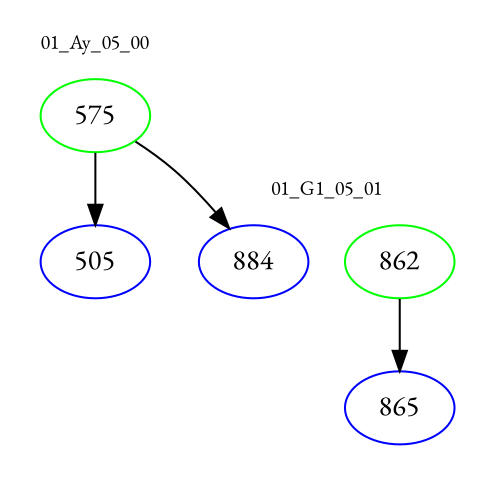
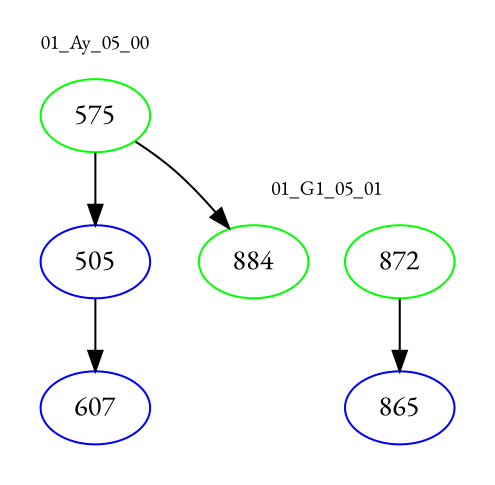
(254, 262) -> (254, 262)
(400, 262) -> (400, 262)
none -> (95, 408)
